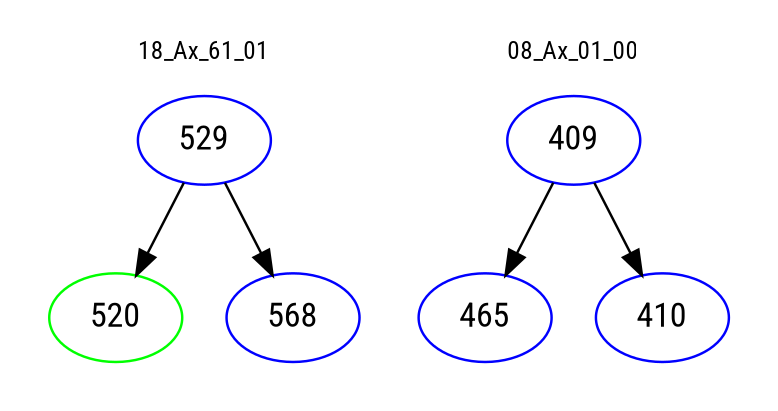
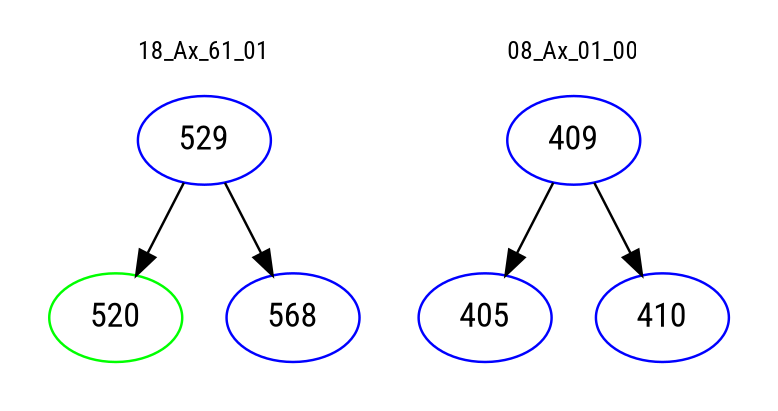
(485, 318) -> (485, 318)
